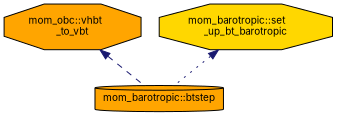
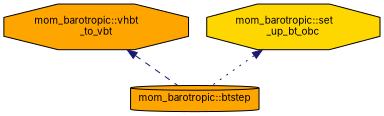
(73, 27) -> (96, 27)
(246, 27) -> (293, 27)
